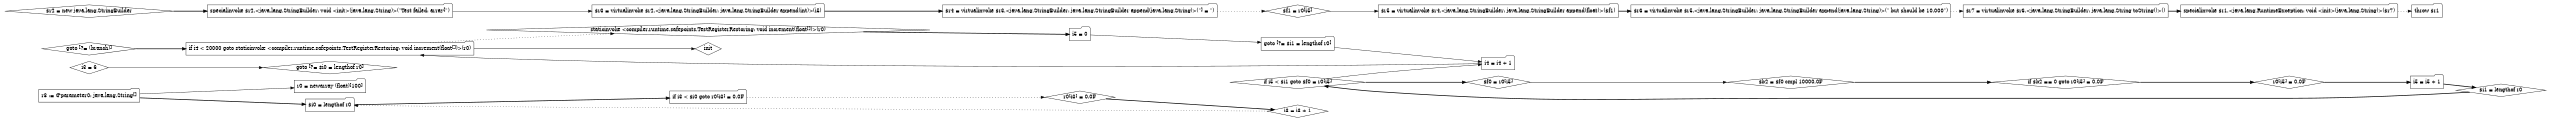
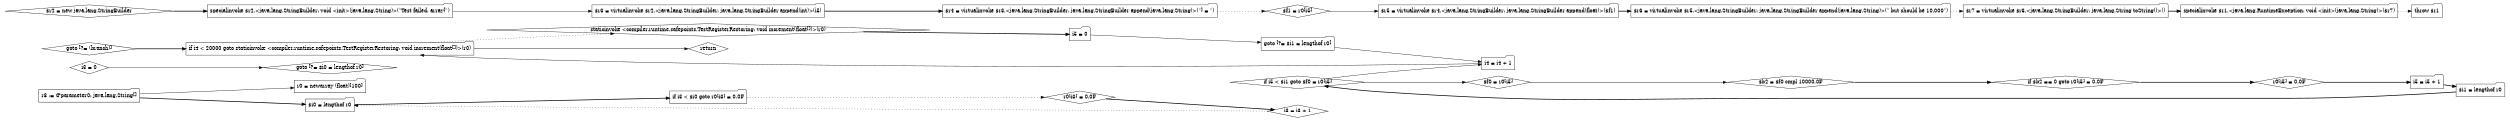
(708, 49) -> (708, 49)
(89, 68) -> (89, 68)
(1414, 82) -> (1414, 82)
(2501, 90) -> (2480, 90)
